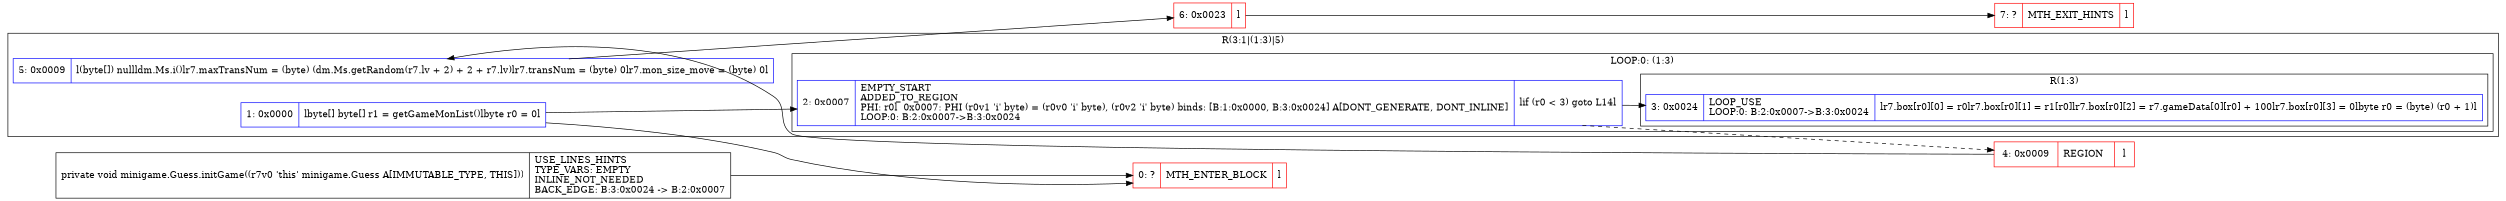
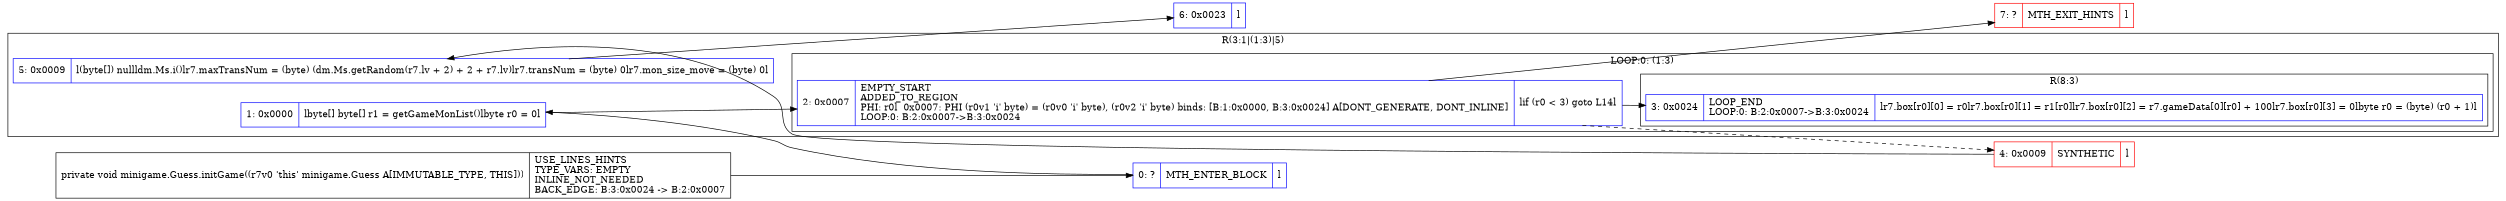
(1210, 15) -> (1210, 15)
(1617, 15) -> (1736, 49)
(2064, 82) -> (2064, 82)
(1736, 102) -> (1736, 102)
(2083, 154) -> (2086, 154)
(834, 168) -> (841, 157)
(1210, 175) -> (1210, 175)
